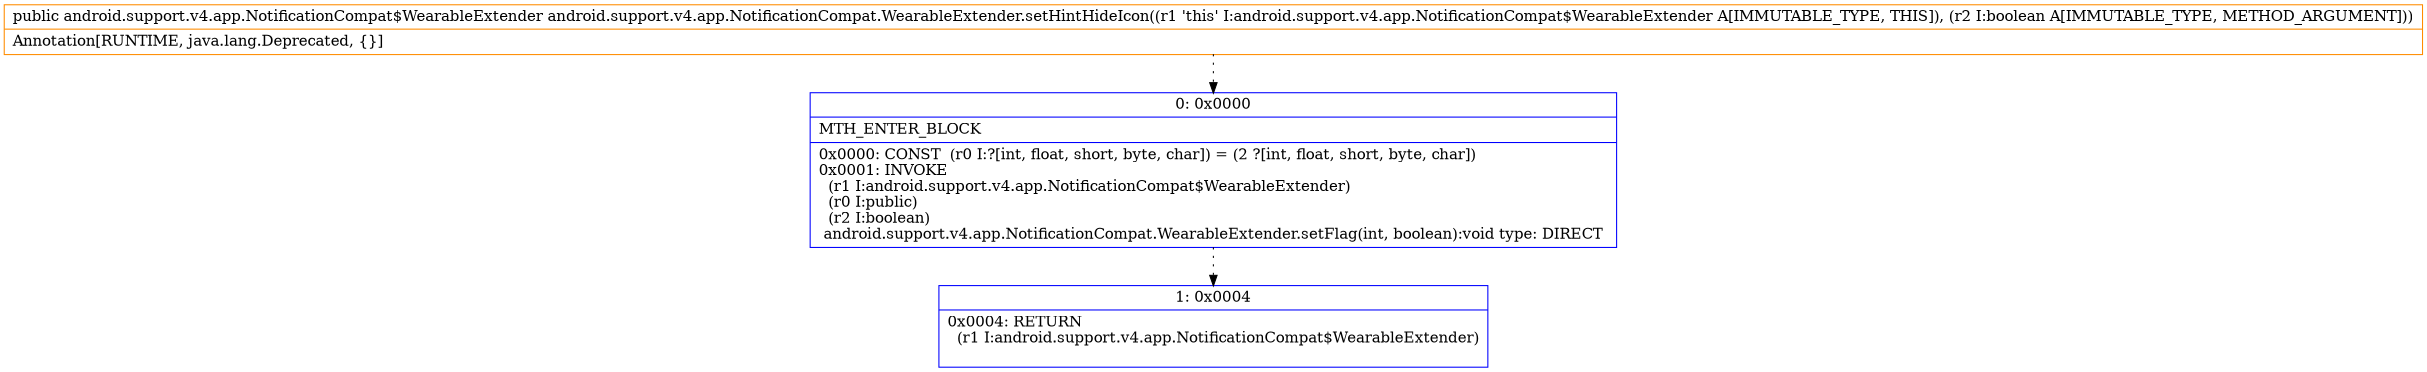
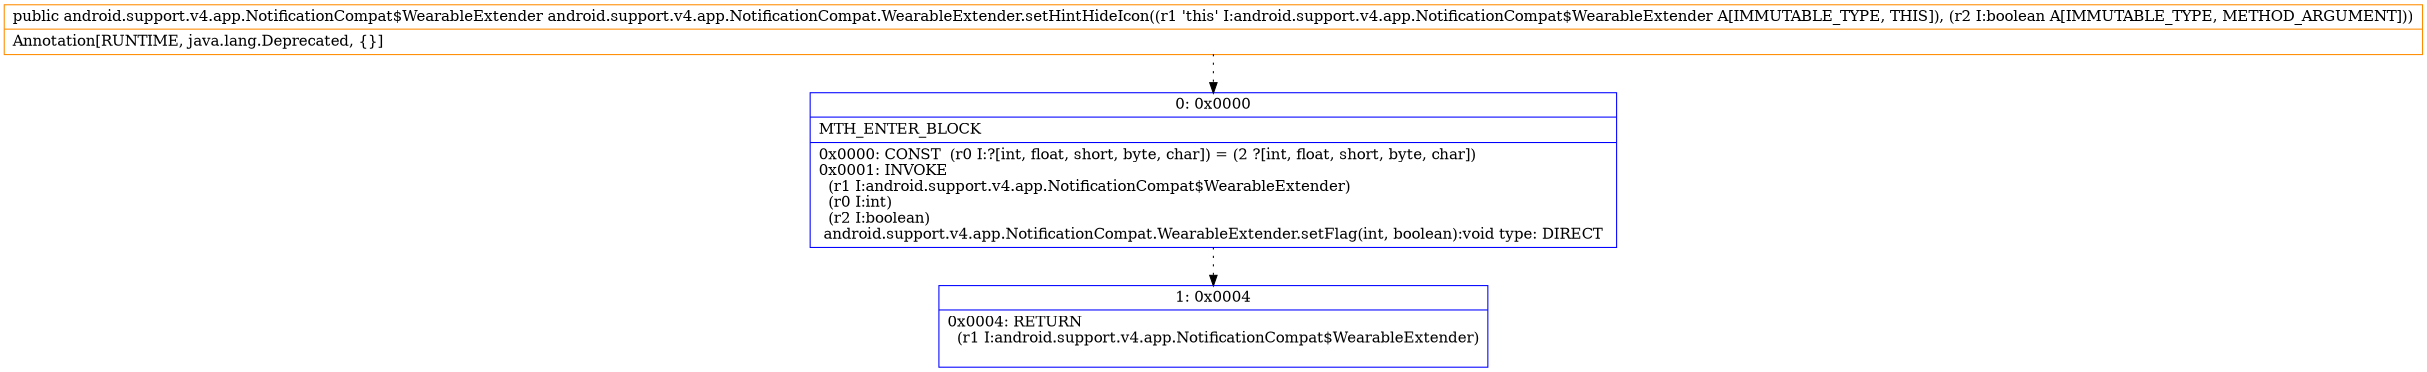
(868, 202) -> (856, 202)
